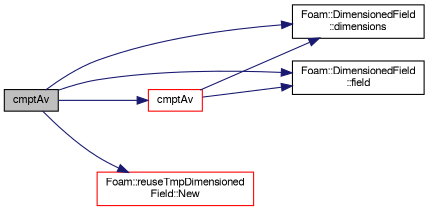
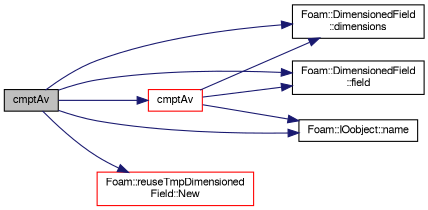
none -> (358, 131)
